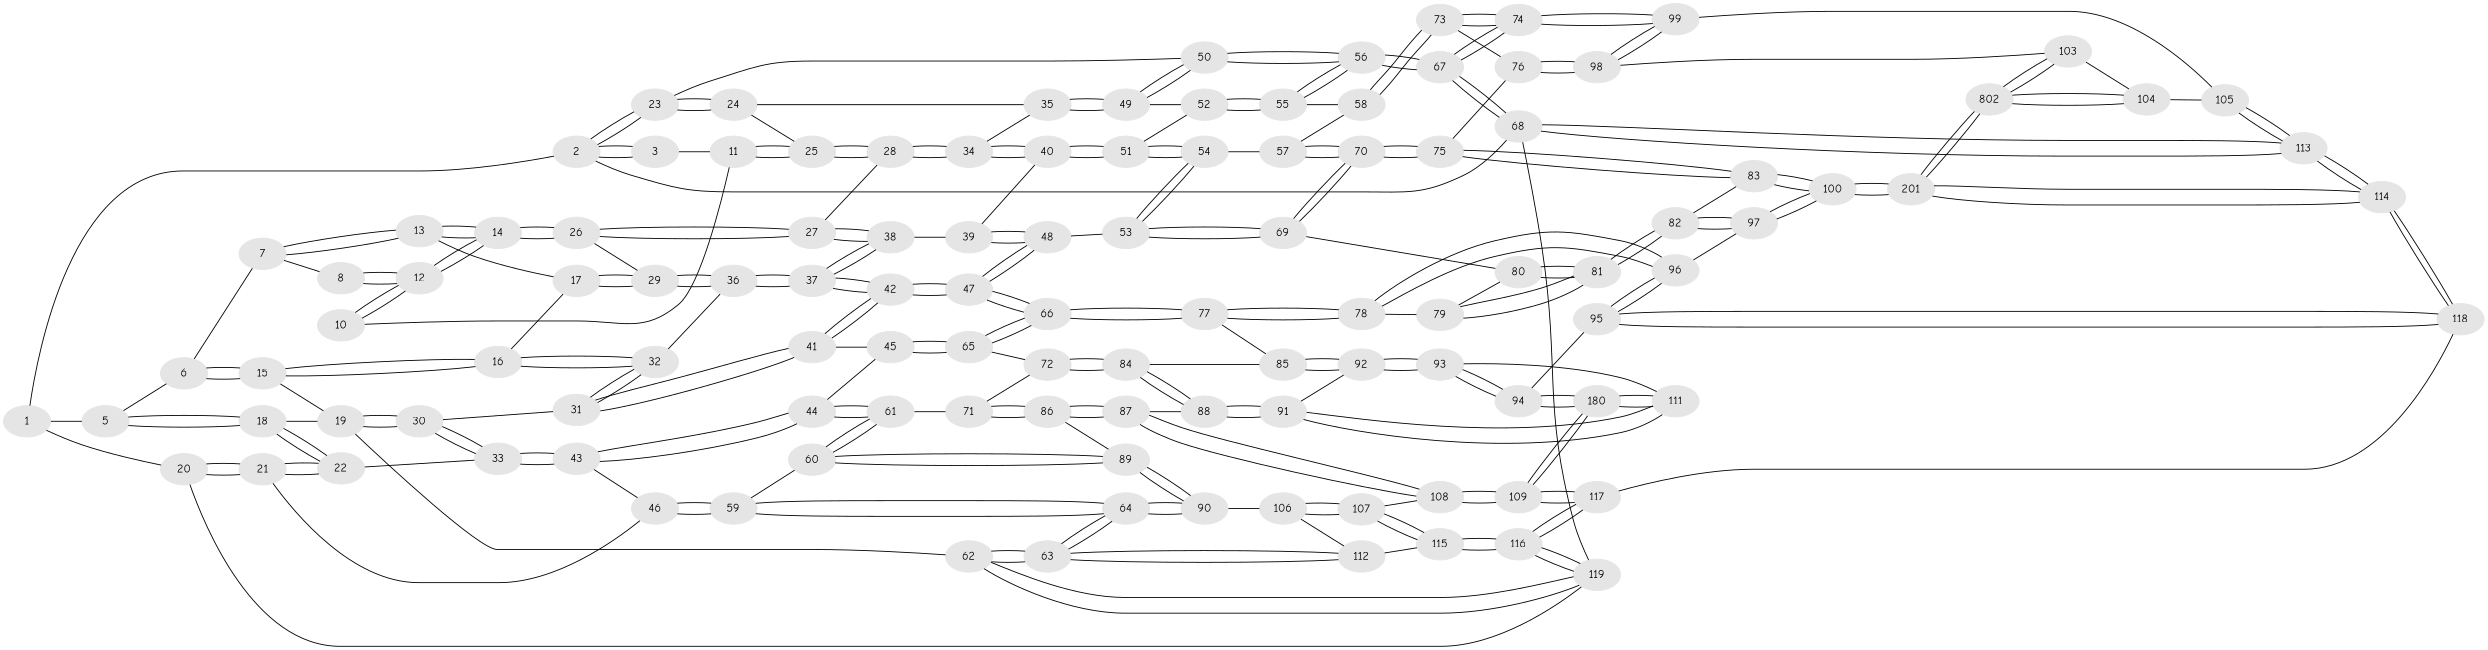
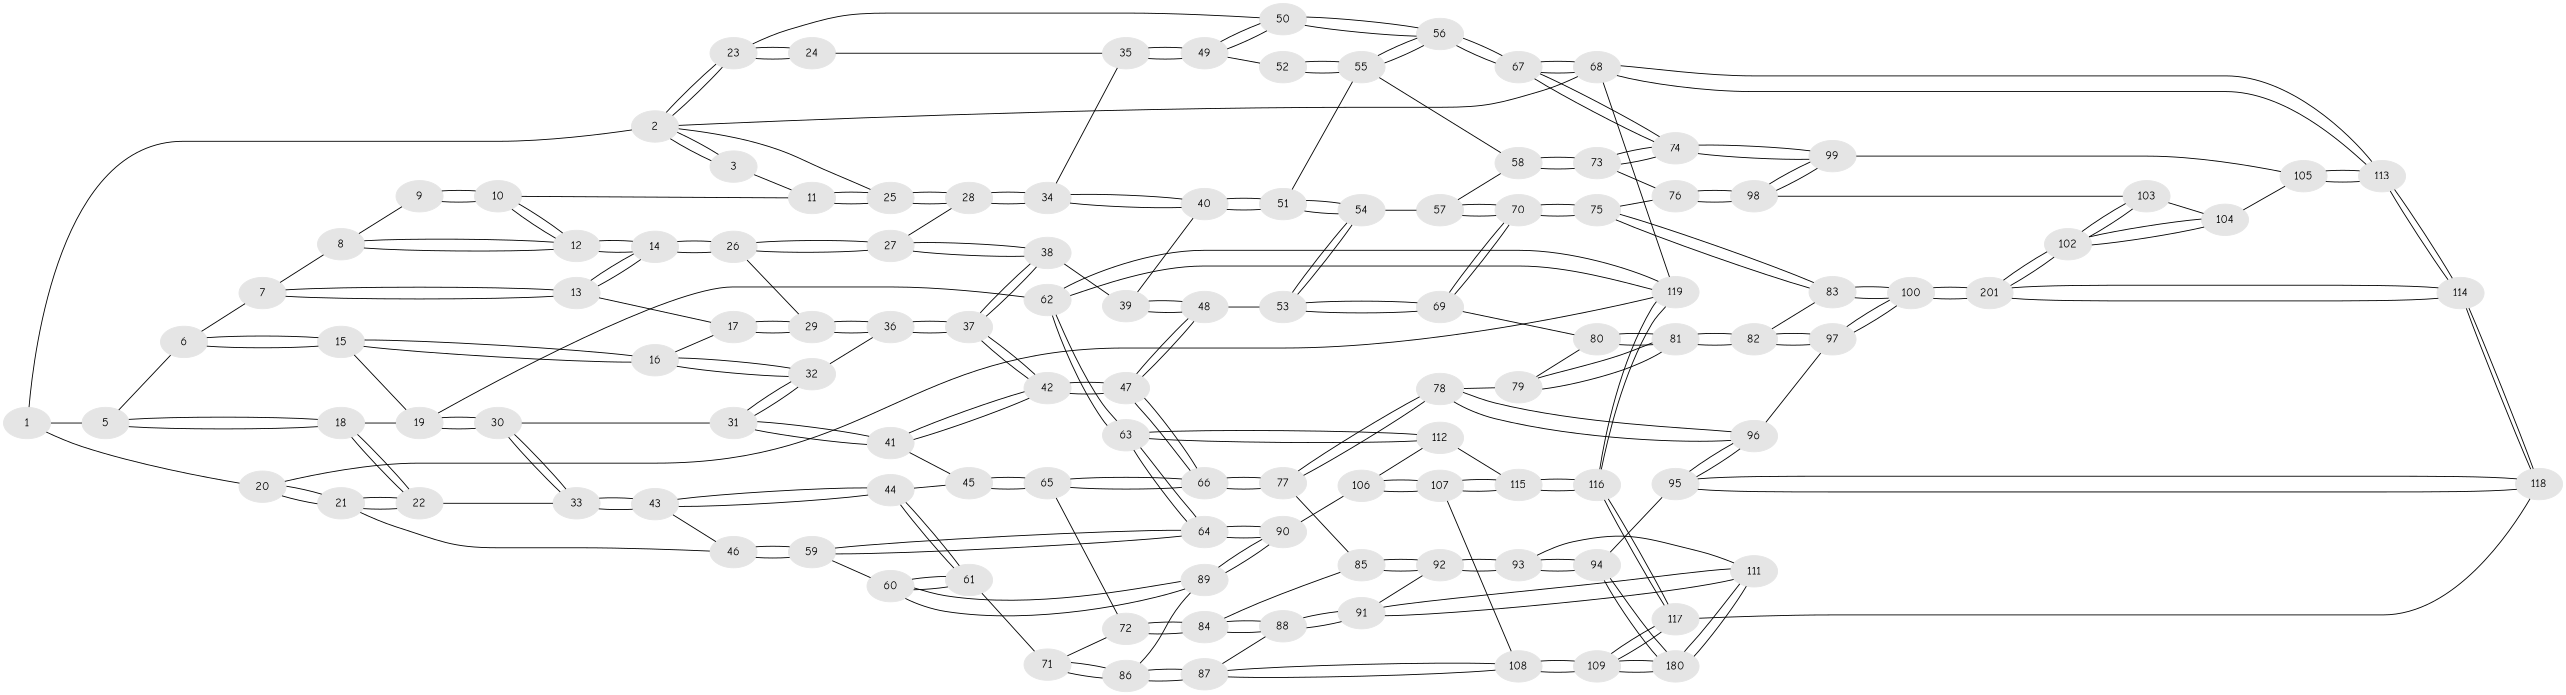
(1990, 99) -> (2068, 244)
(773, 128) -> (778, 149)
(1165, 128) -> (1322, 136)
none -> (420, 196)
